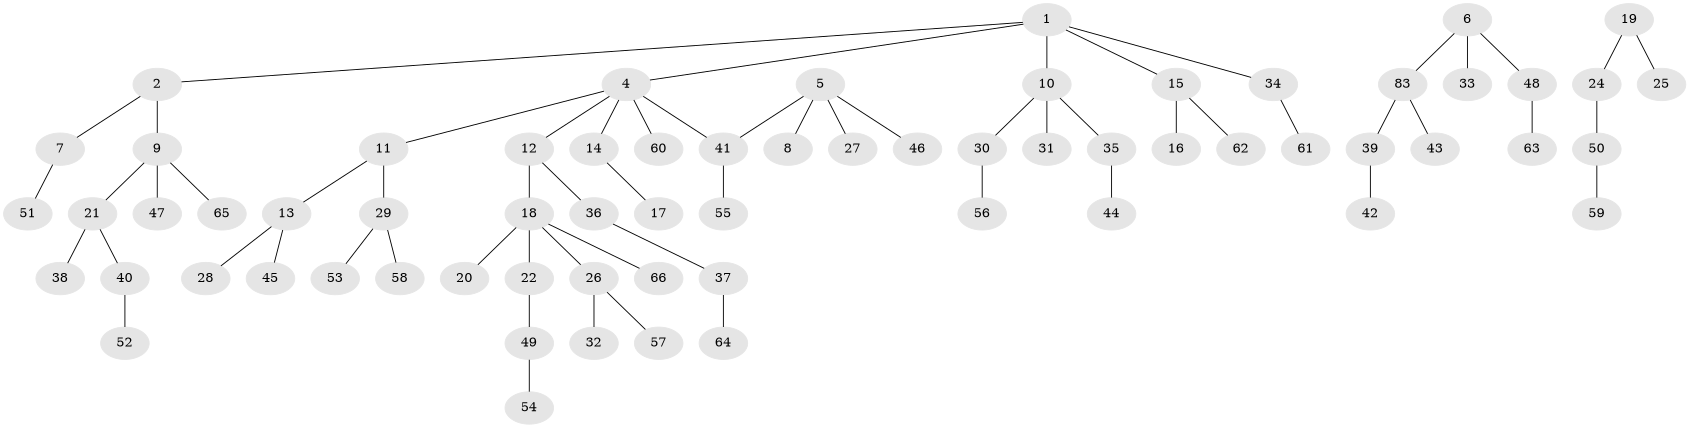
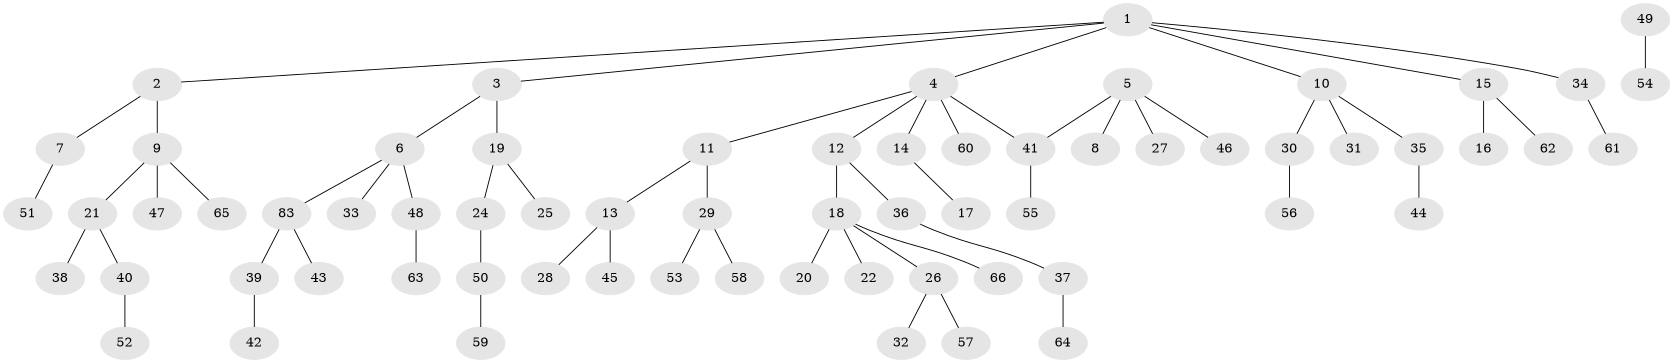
none -> (497, 84)
(529, 311) -> none
